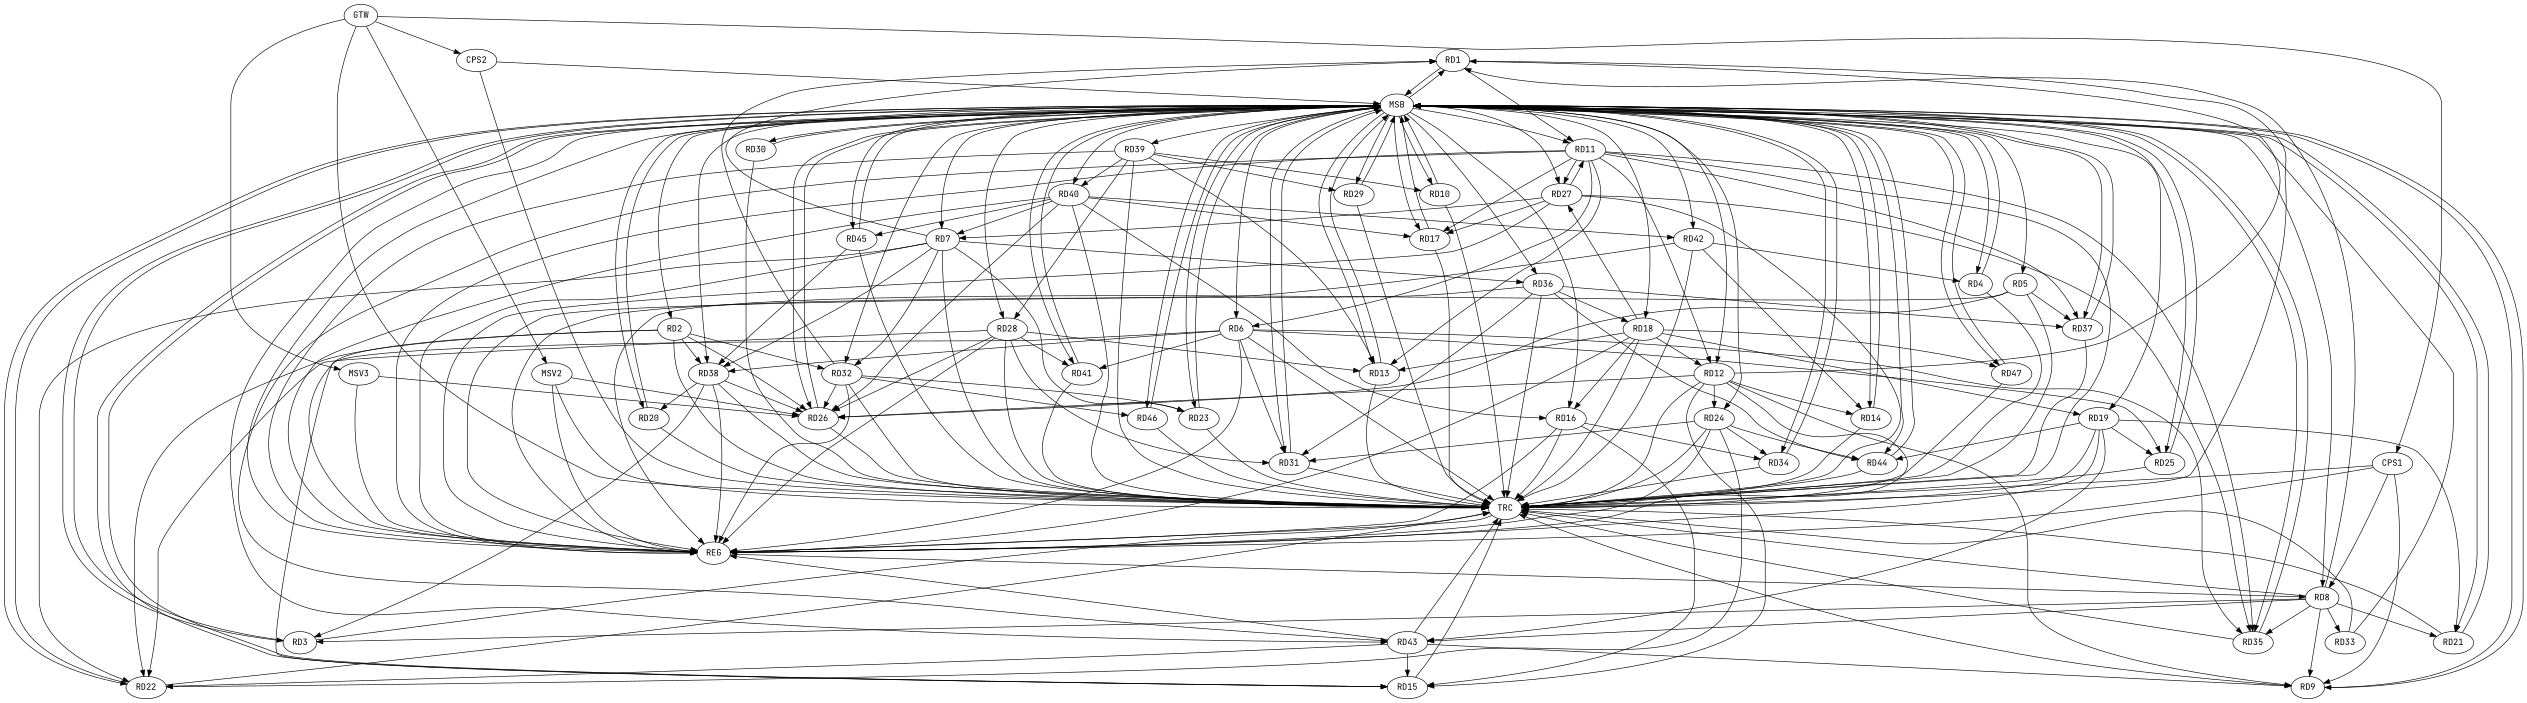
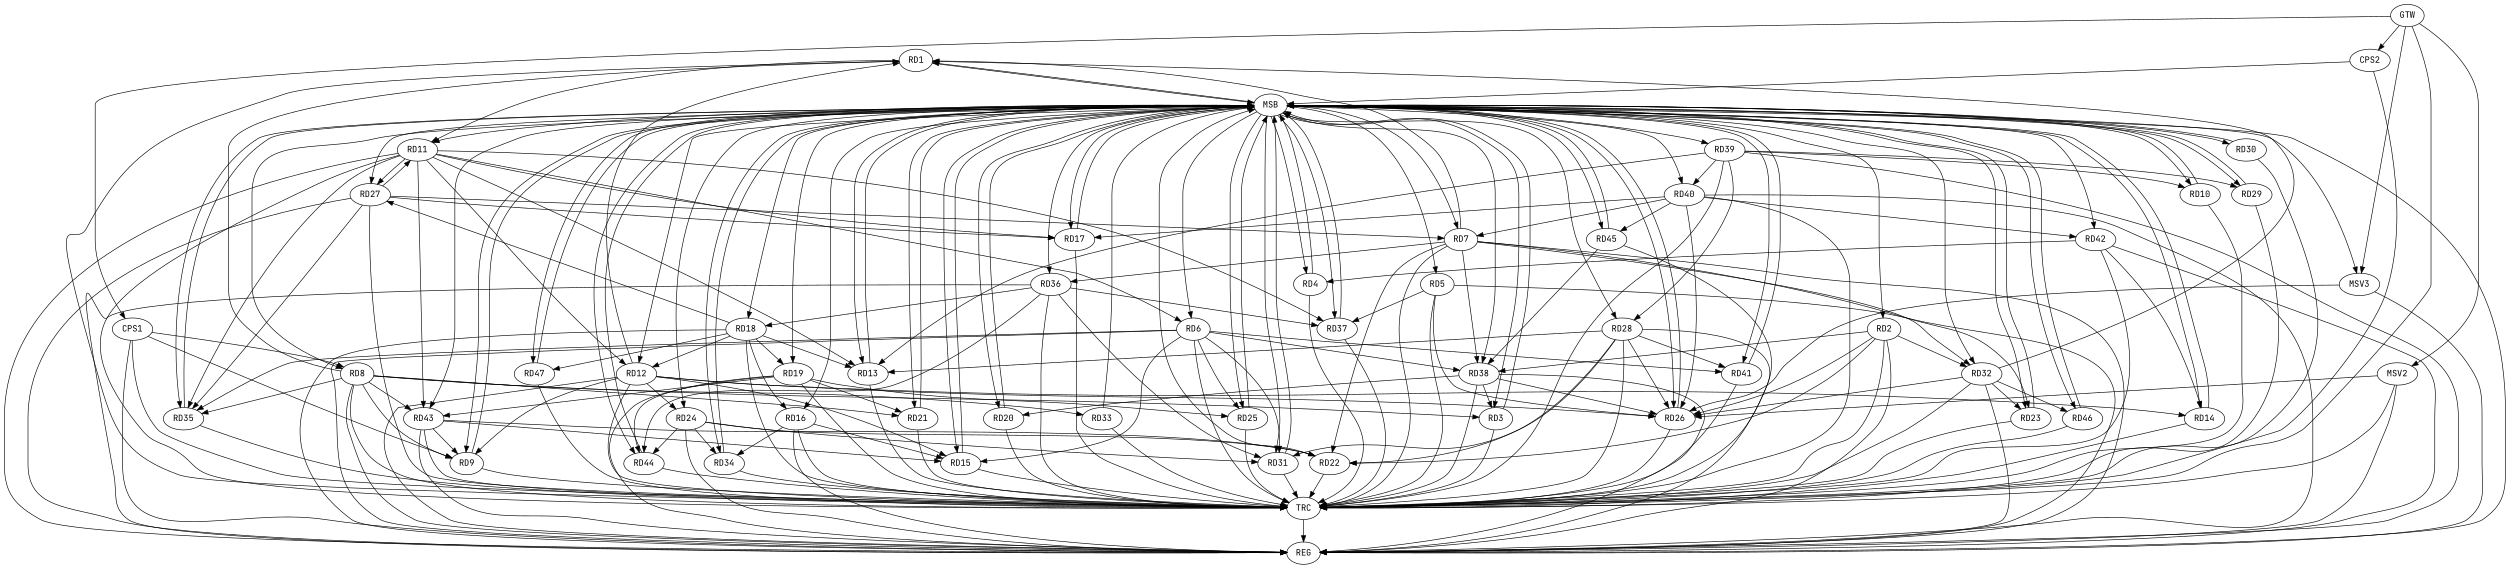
(287, 177) -> (1858, 114)
(1296, 348) -> none
(1641, 482) -> none
(1515, 575) -> (766, 542)
